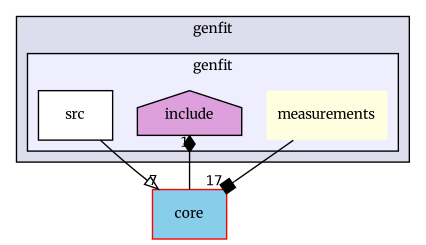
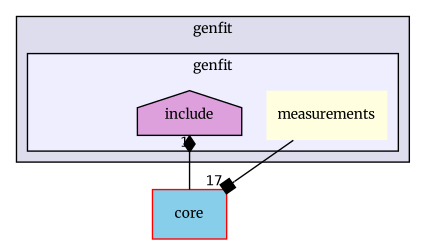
(76, 115) -> none
